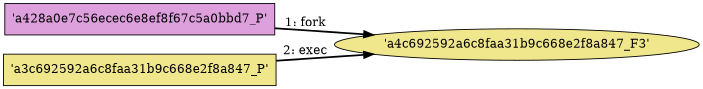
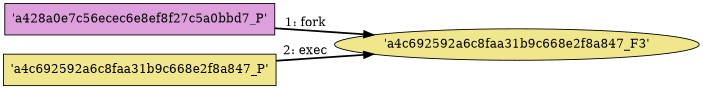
(140, 19) -> (140, 19)
(140, 70) -> (140, 70)
